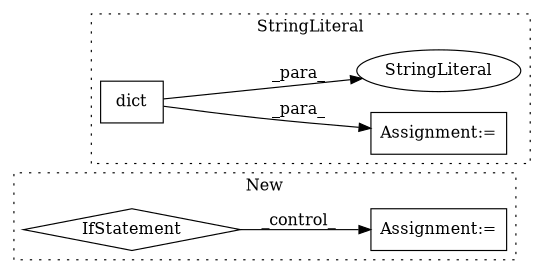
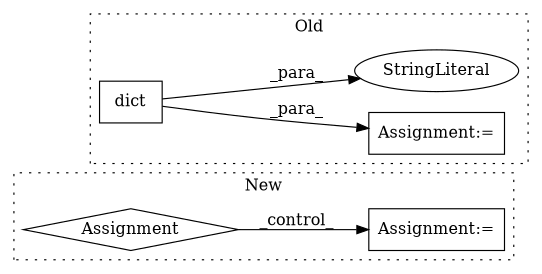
(311, 27) -> (309, 27)
(132, 230) -> (131, 230)
